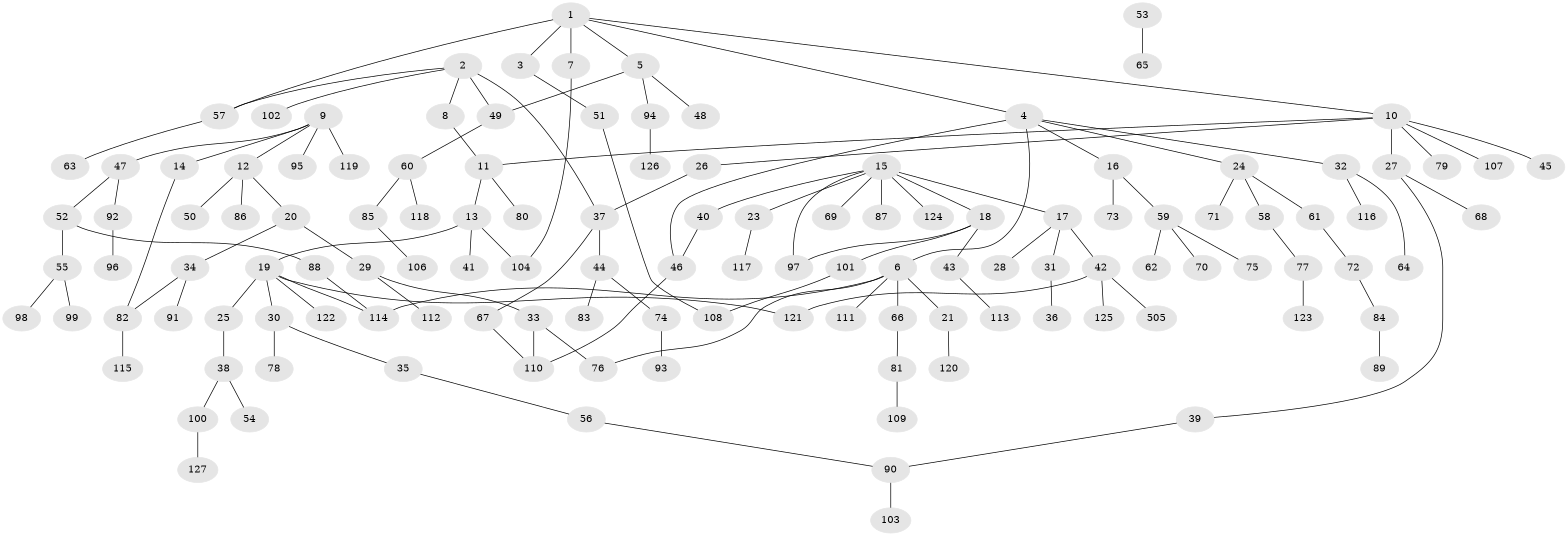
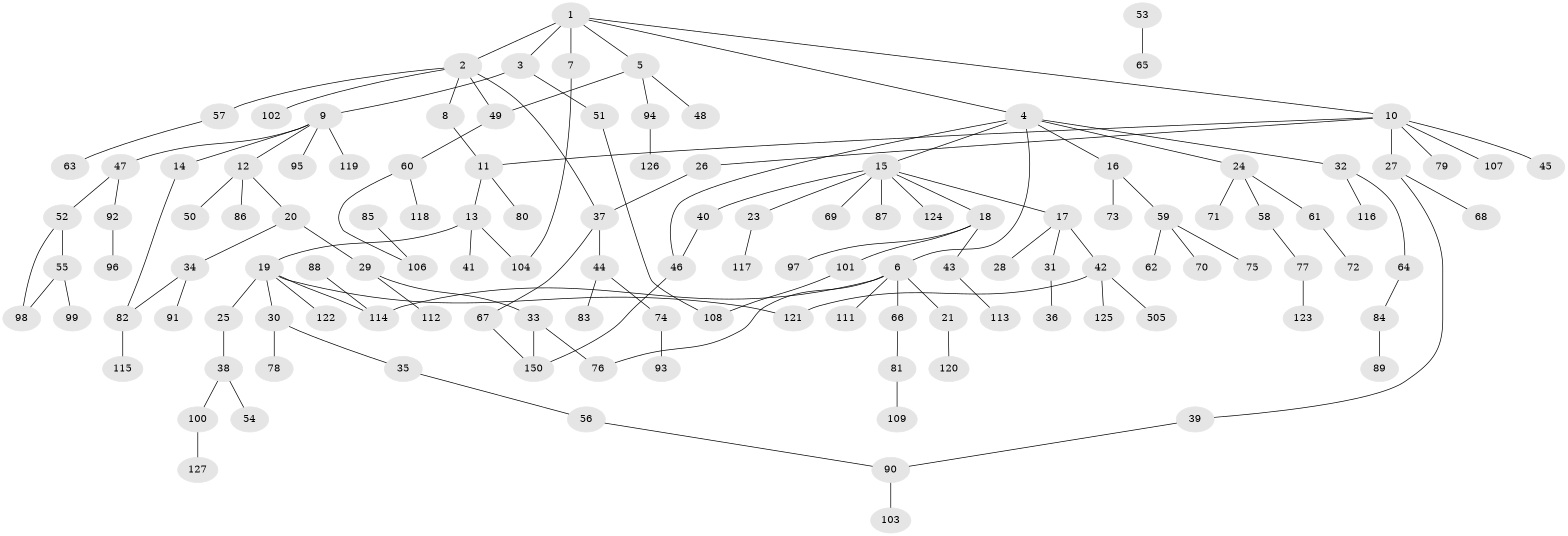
(392, 58) -> (517, 41)
none -> (424, 95)
(388, 192) -> (339, 221)
(811, 199) -> (953, 142)
(189, 243) -> (33, 265)
(1367, 293) -> (1392, 293)
(534, 369) -> (534, 369)
